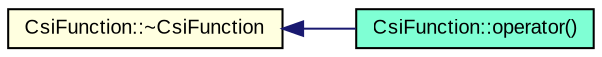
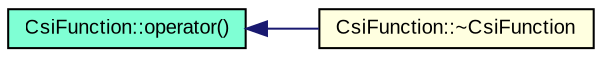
(329, 29) -> (293, 29)
